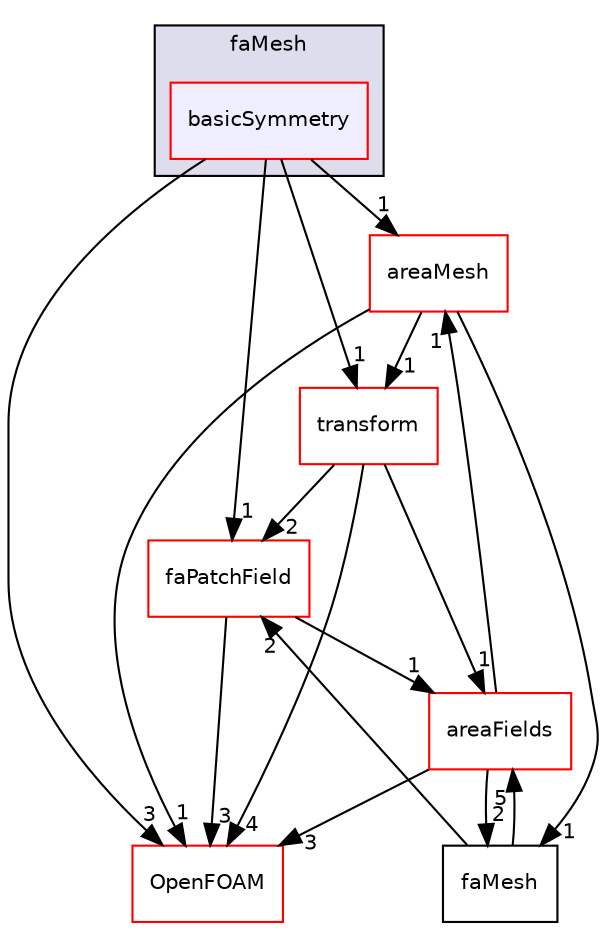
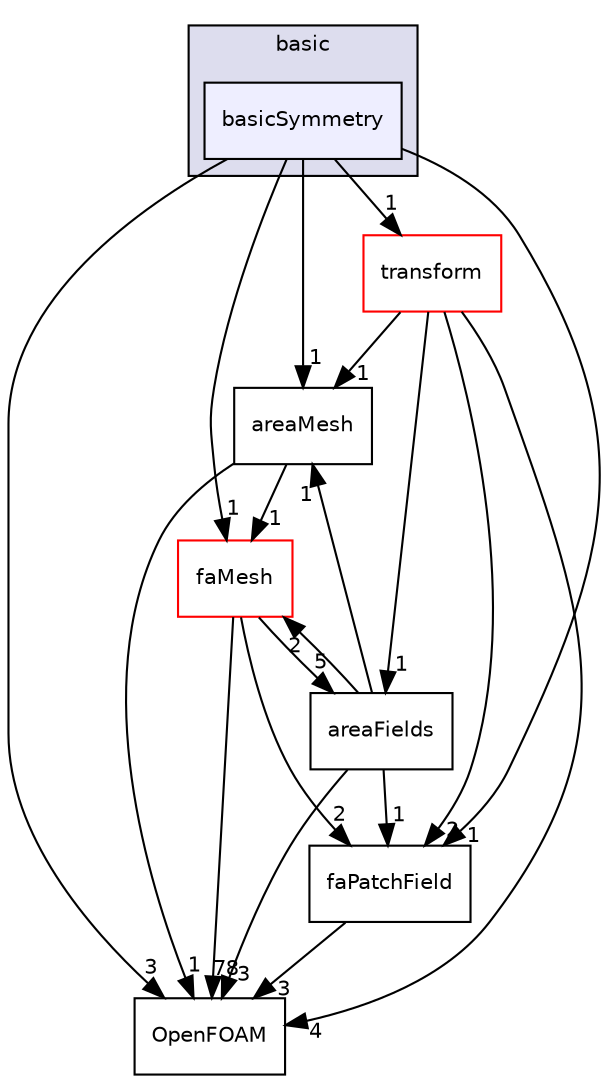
(269, 46) -> (303, 46)
(269, 121) -> (303, 121)
(439, 273) -> (303, 426)
none -> (225, 335)
(408, 340) -> (375, 342)
(229, 579) -> (390, 884)
(355, 650) -> (385, 797)
(500, 731) -> (382, 731)
none -> (223, 797)
(208, 884) -> (210, 1036)
(500, 884) -> (235, 579)
